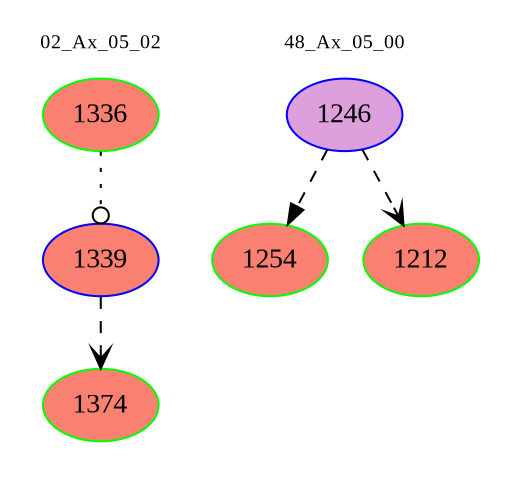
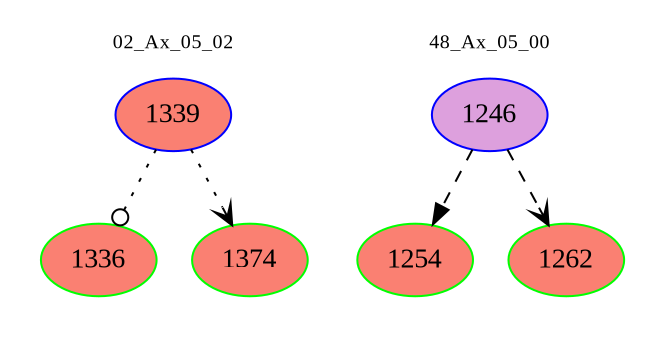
(101, 180) -> (140, 180)
(421, 260) -> (566, 260)
(101, 323) -> (207, 178)
